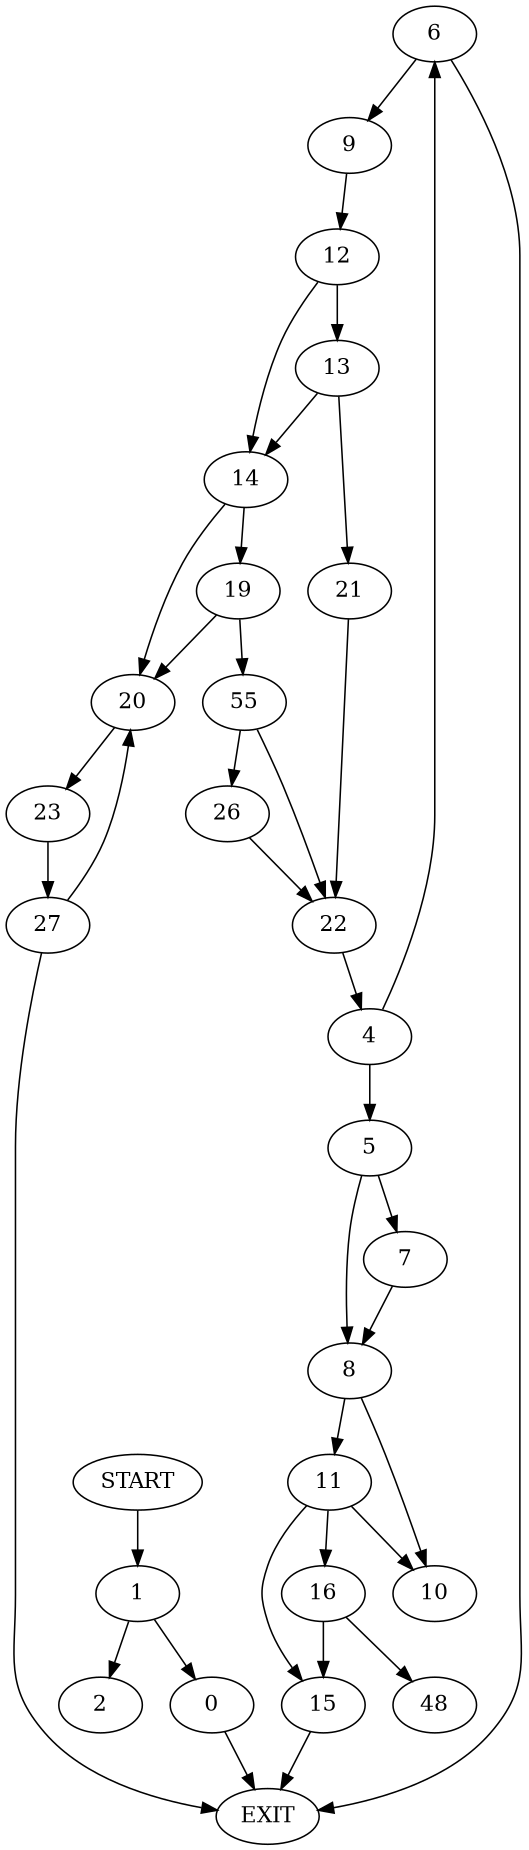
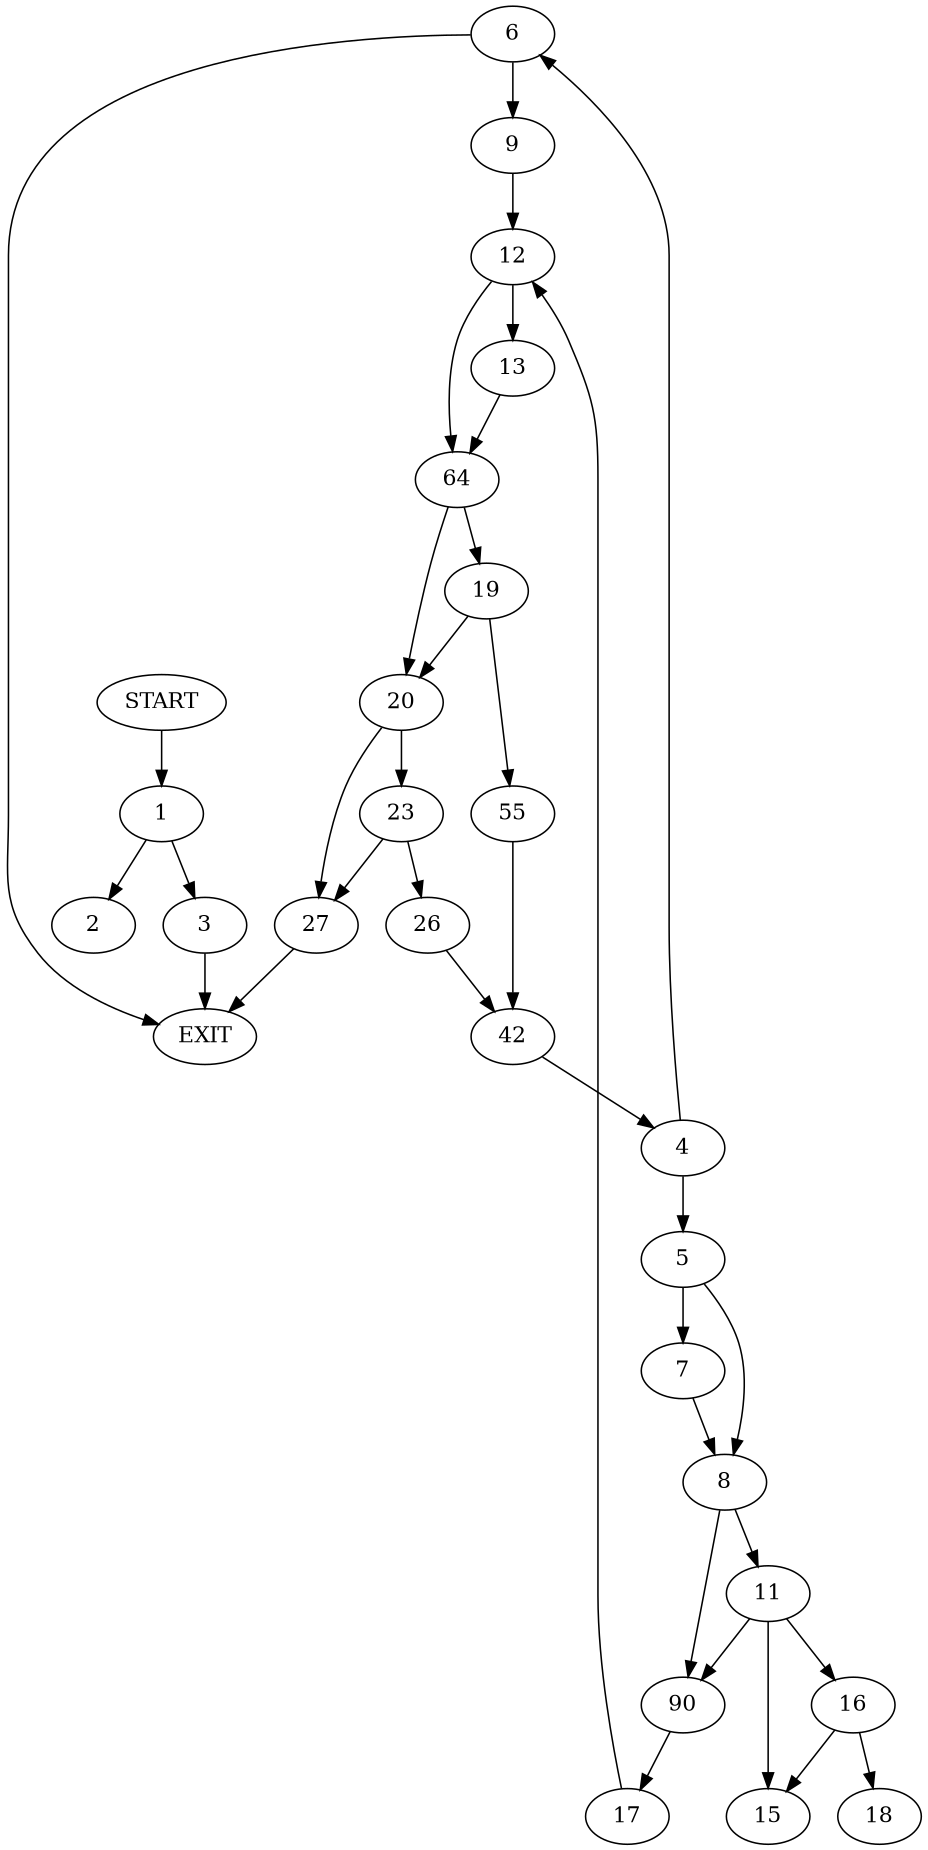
(246, 480) -> (457, 480)
(350, 591) -> none
(237, 750) -> (413, 862)
(109, 828) -> (340, 800)
(334, 925) -> (513, 1037)
(435, 1594) -> (683, 1705)
(212, 1705) -> (205, 925)
(435, 1705) -> (880, 1816)
(299, 1753) -> none
none -> (627, 1816)
